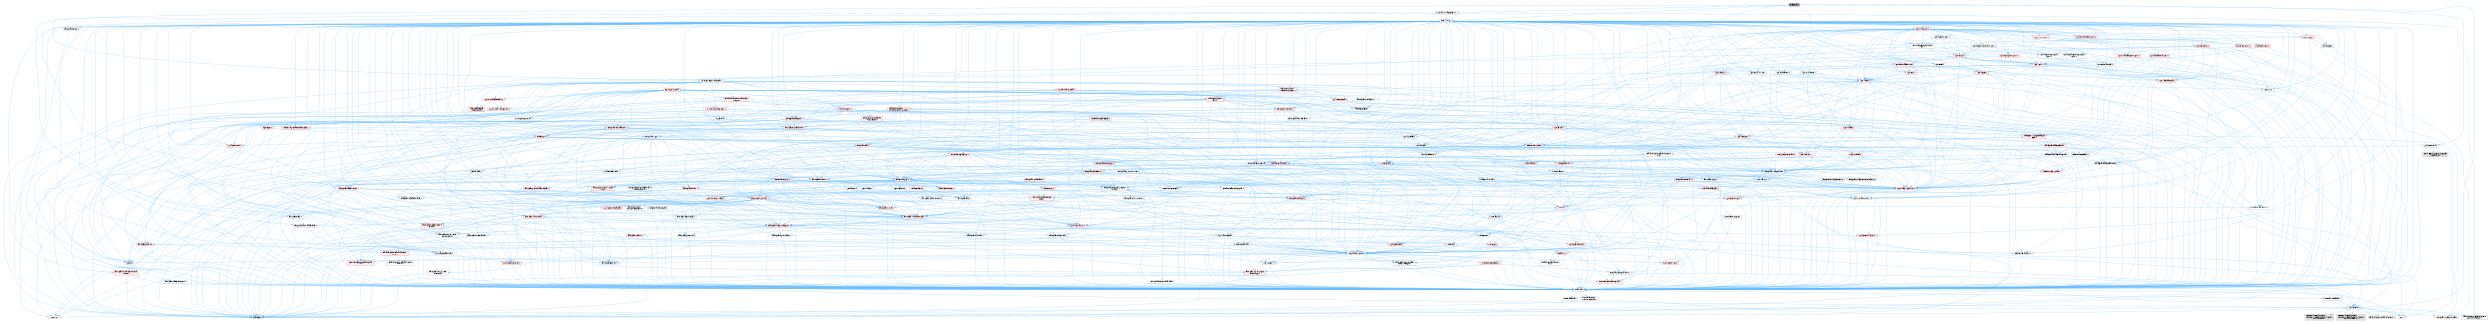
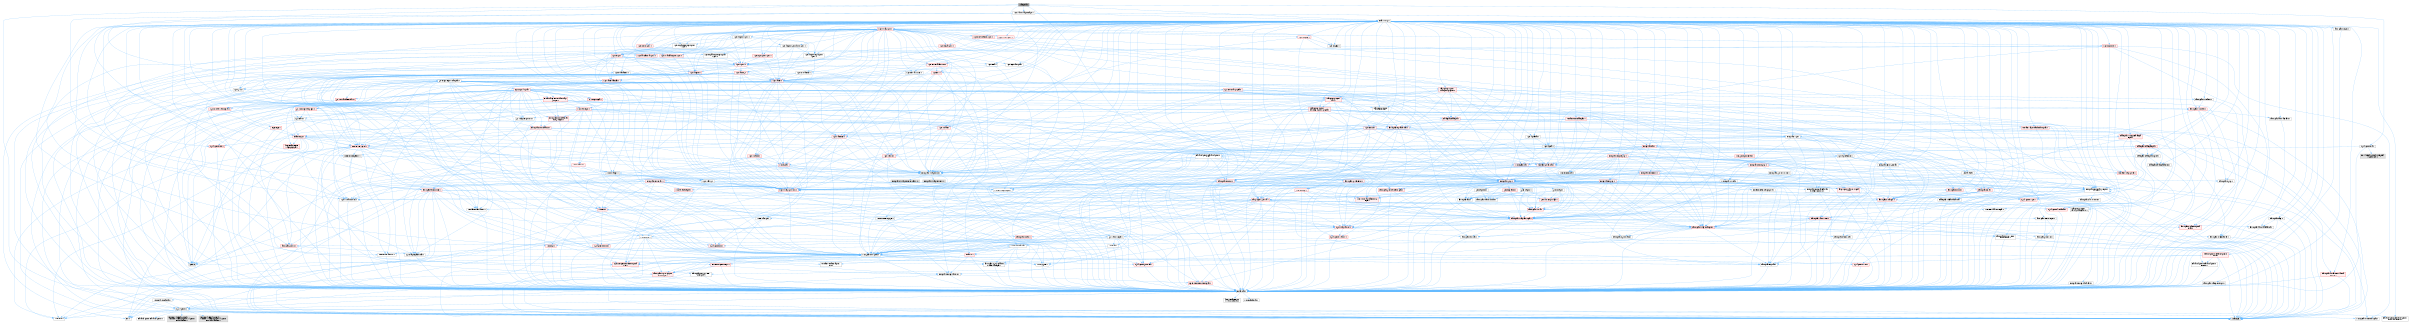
(487, 104) -> (296, 141)
